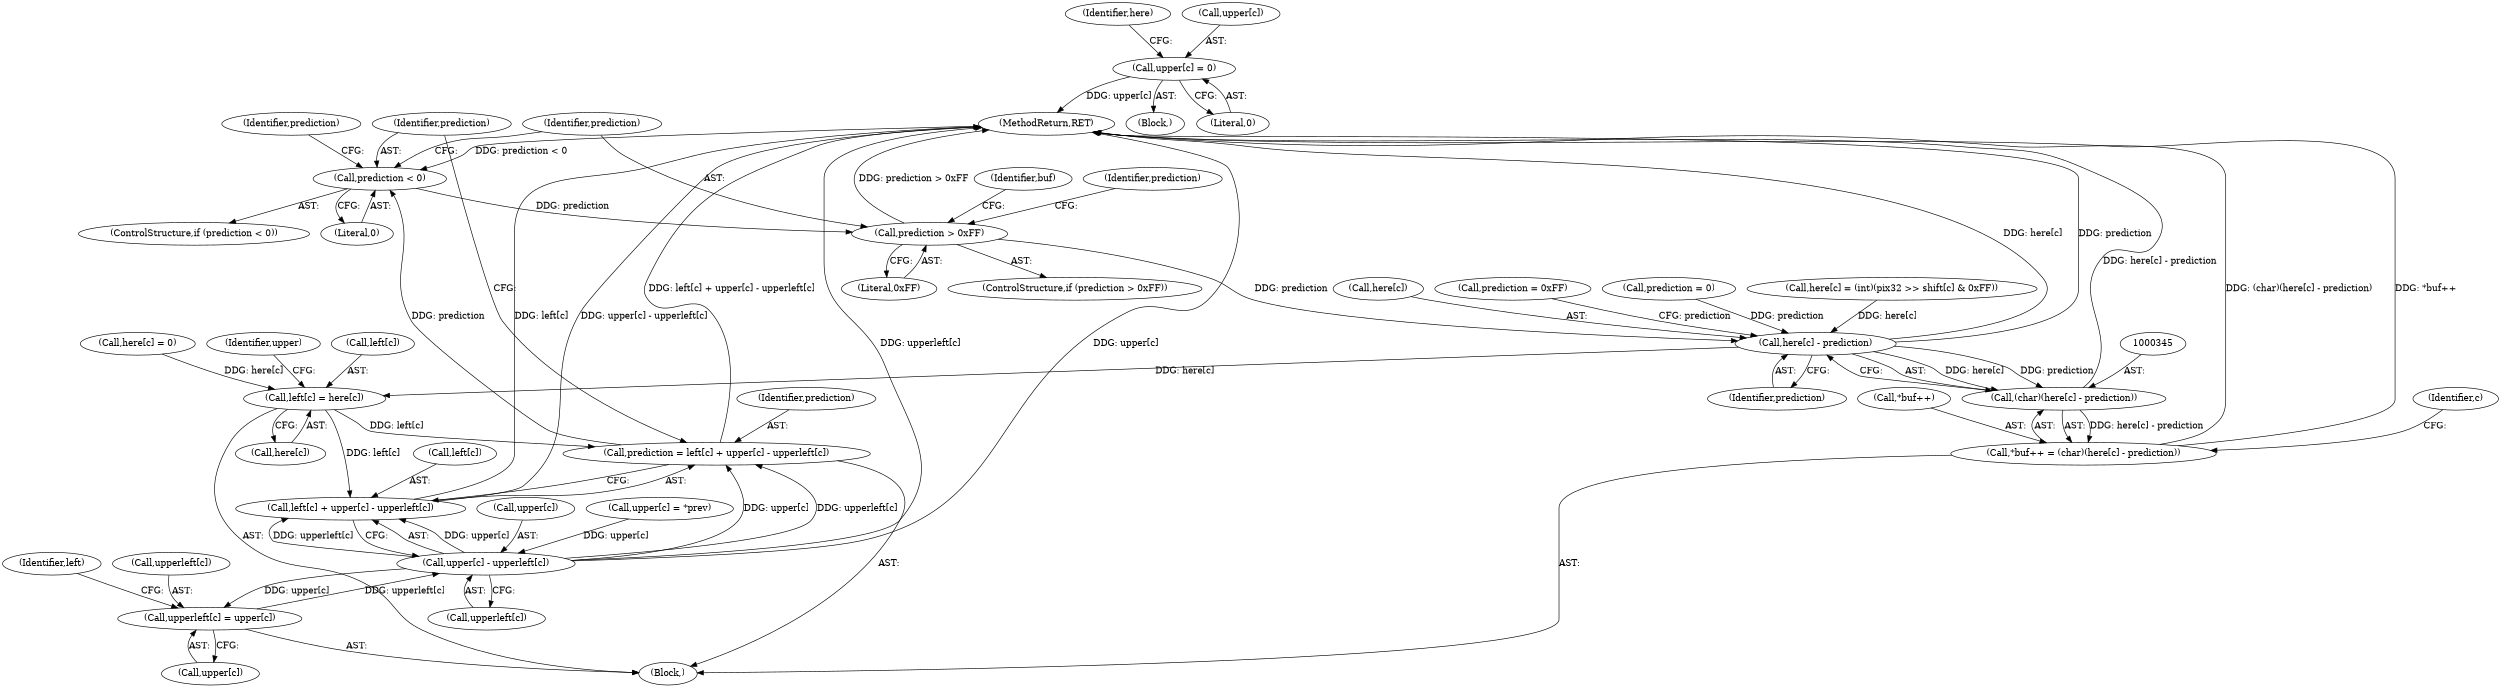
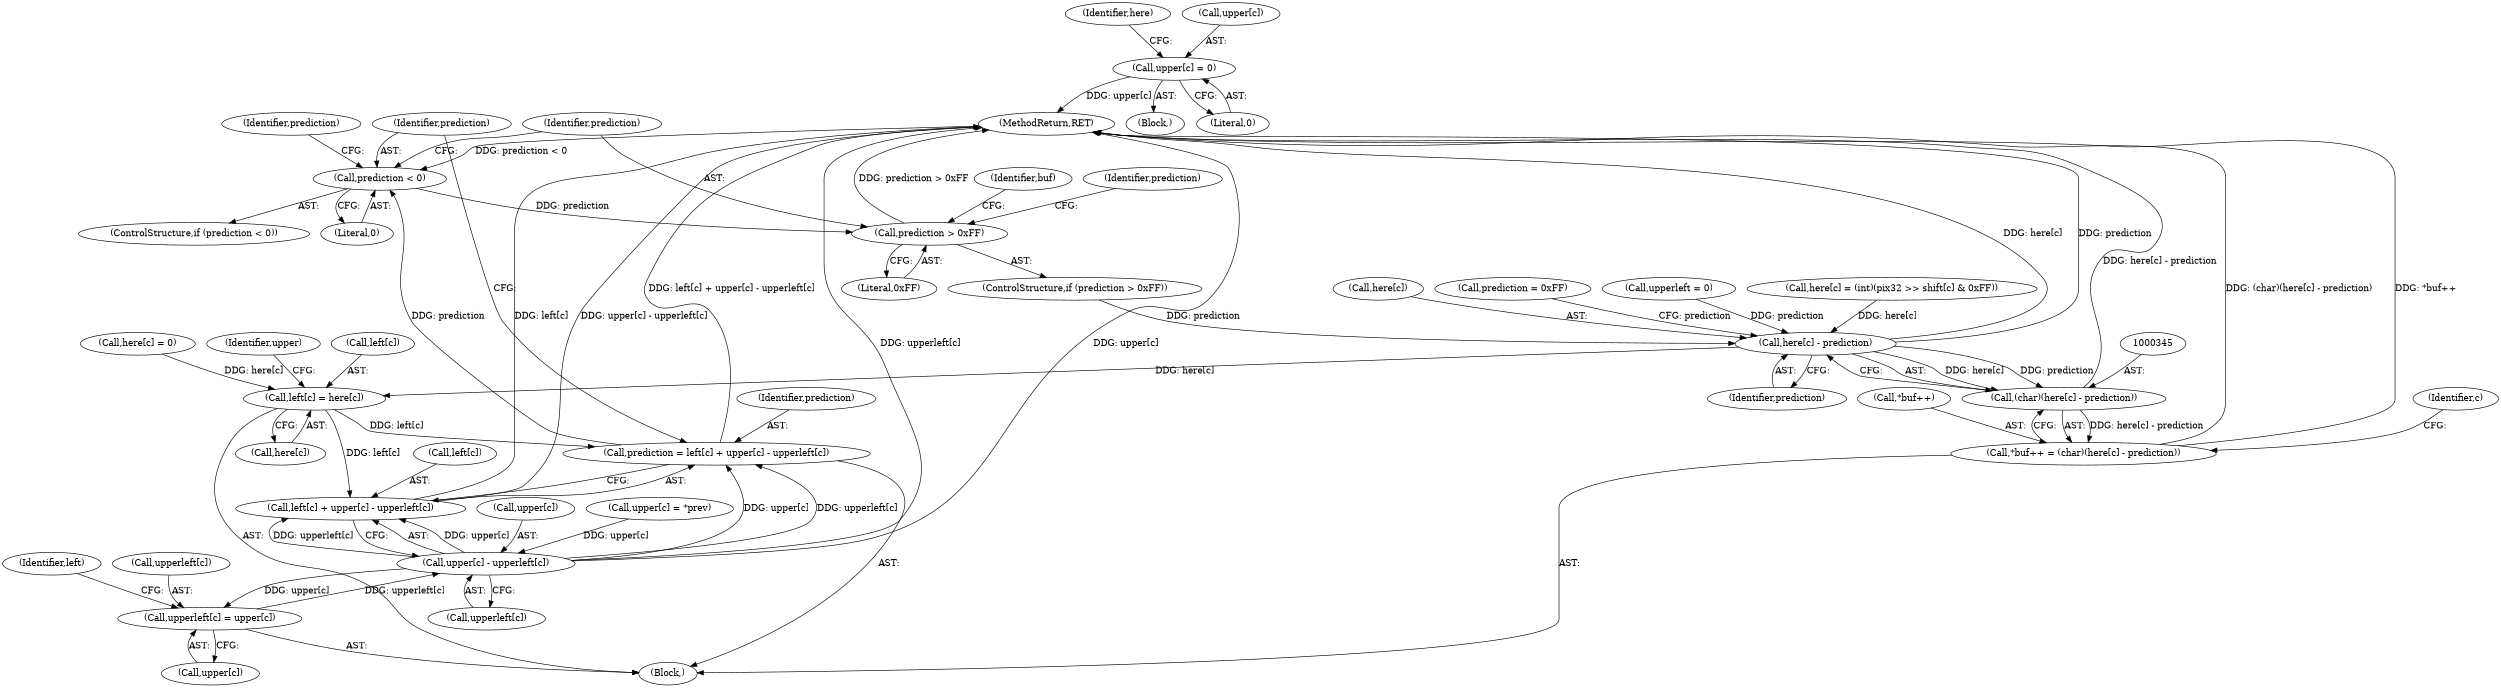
(1669, 289) -> (1669, 289)
(1360, 317) -> (1412, 339)
(2047, 426) -> (2047, 426)
